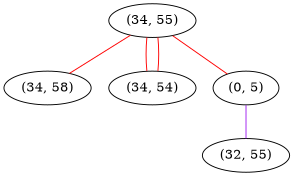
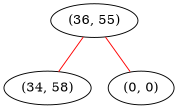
(152, 21) -> (94, 21)
(152, 88) -> none
(246, 88) -> (141, 88)
(246, 155) -> none
